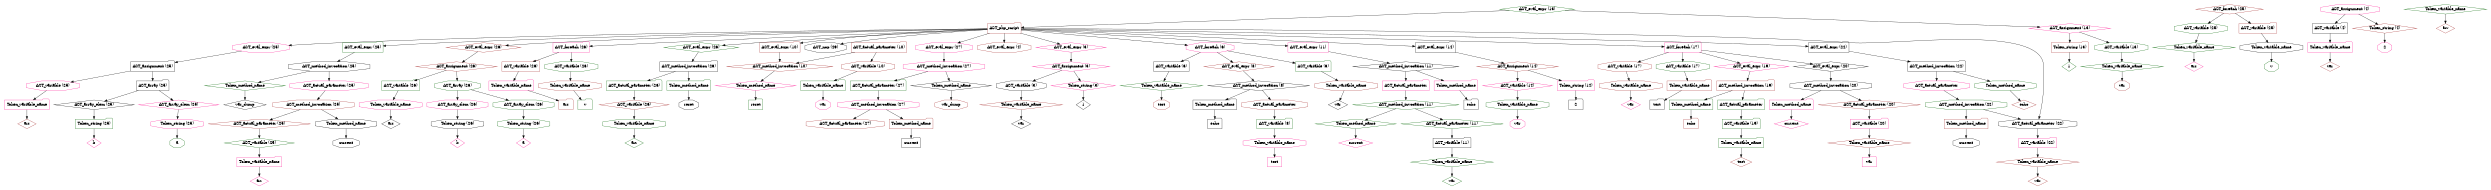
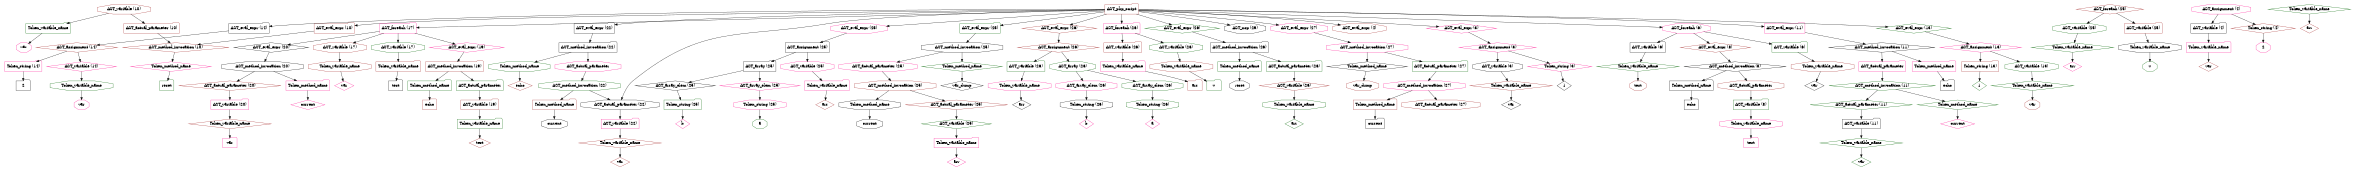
(1267, 19) -> (1643, 19)
(874, 56) -> (137, 18)
(1741, 124) -> (480, 105)
